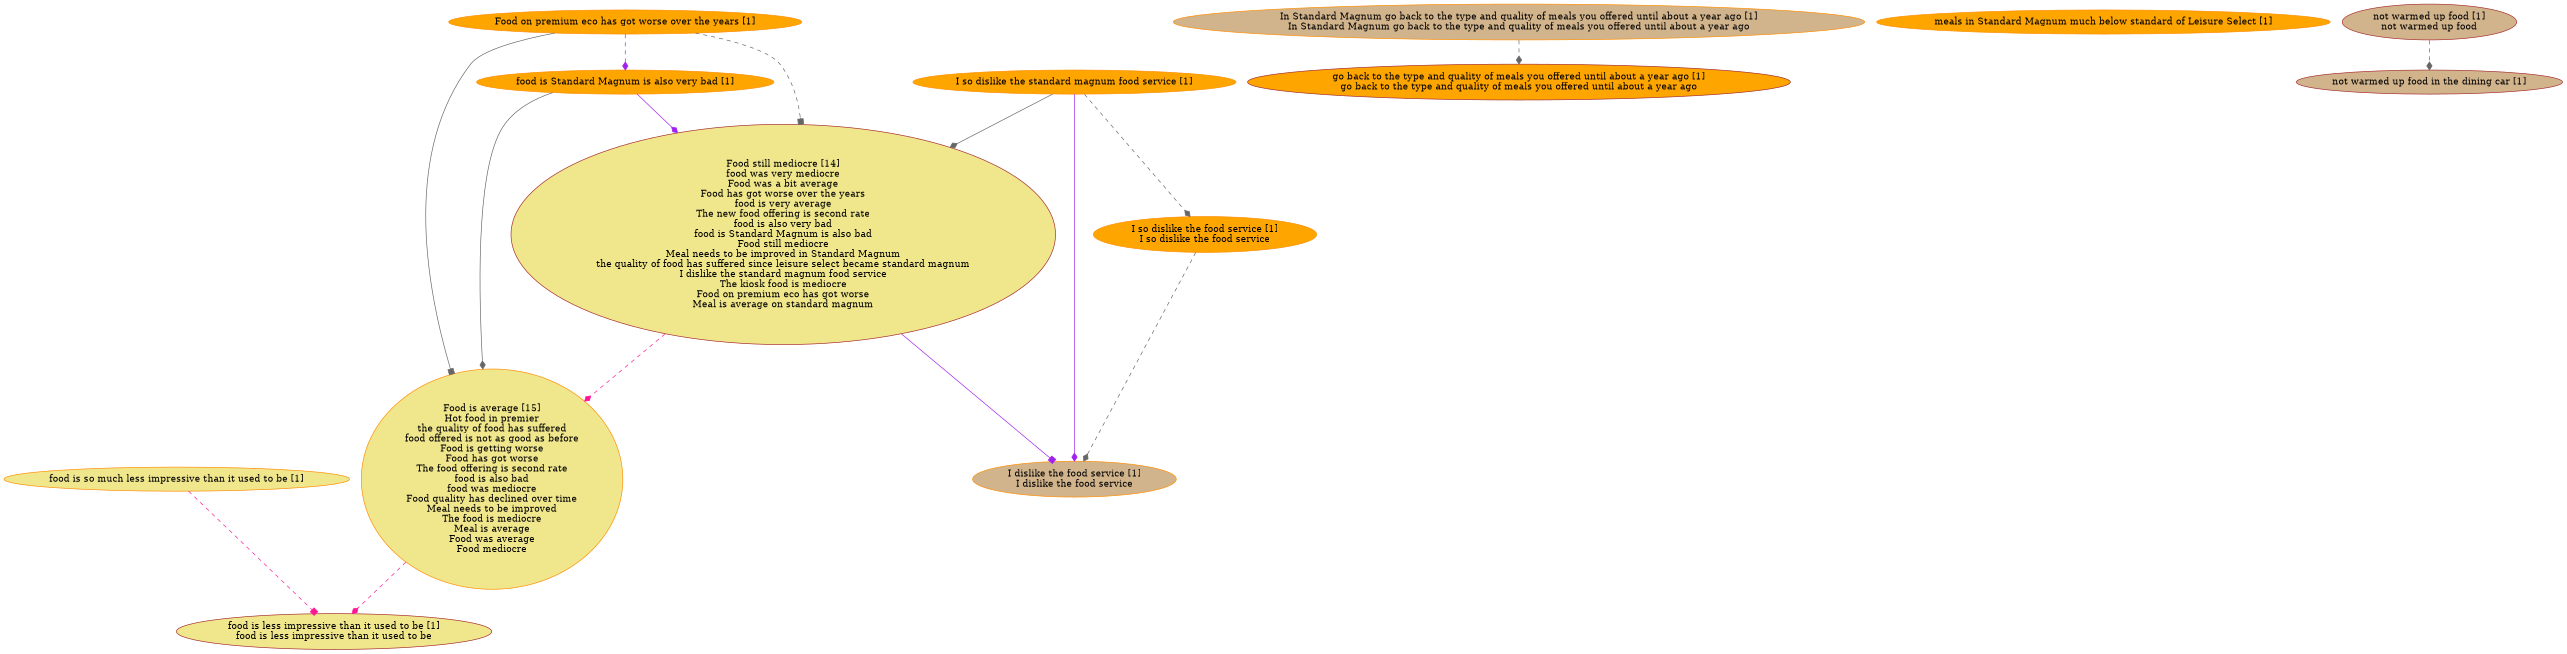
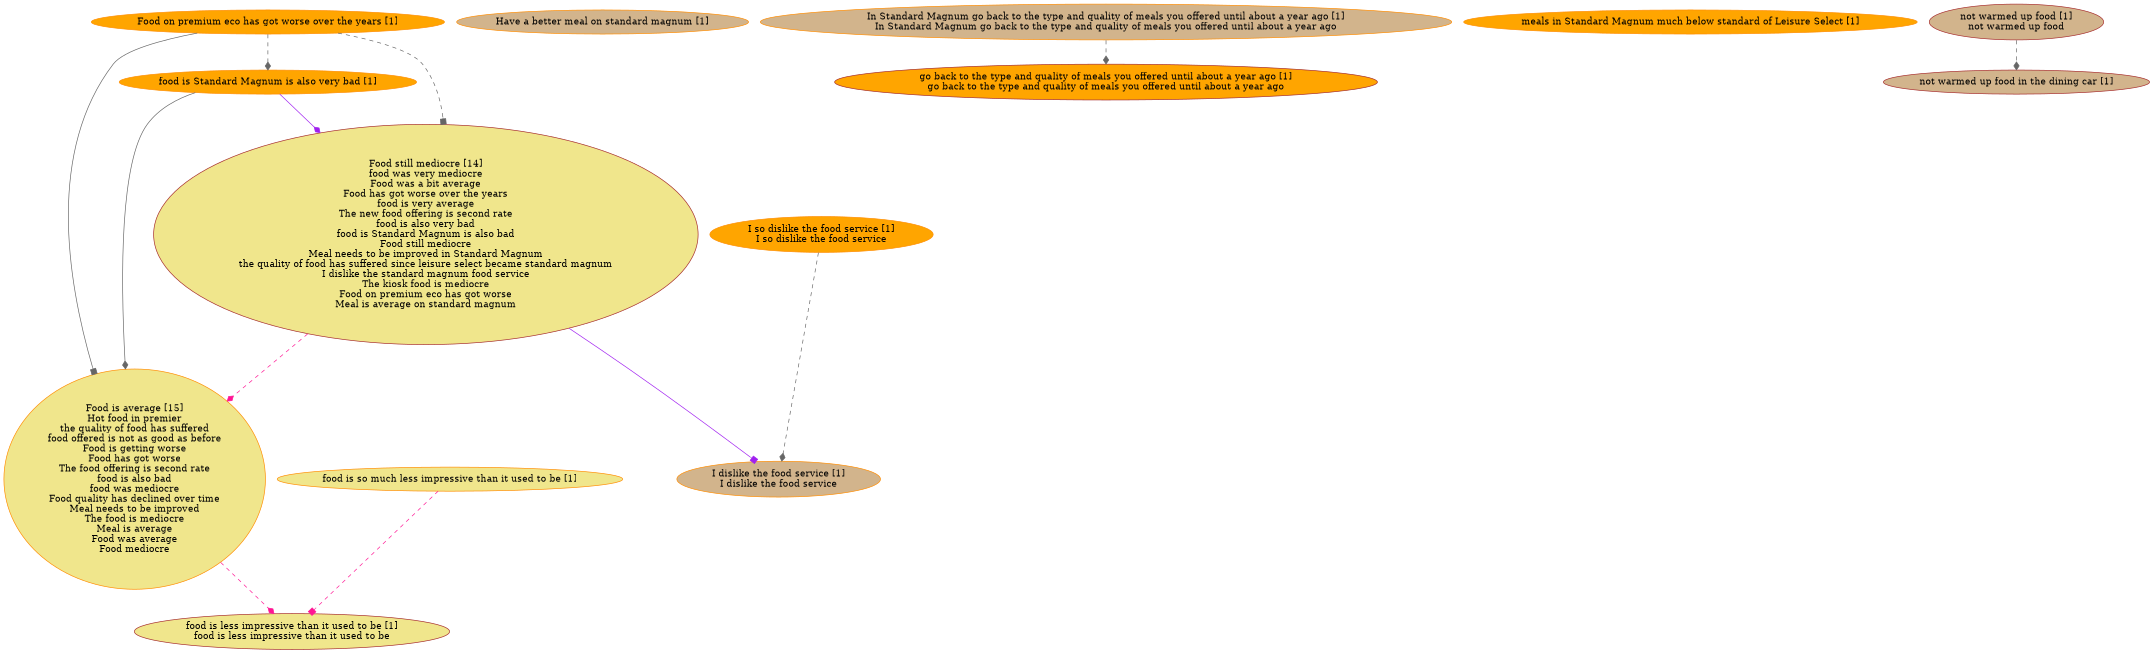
none -> (603, 22)
(625, 48) -> (268, 48)
(1074, 82) -> none
